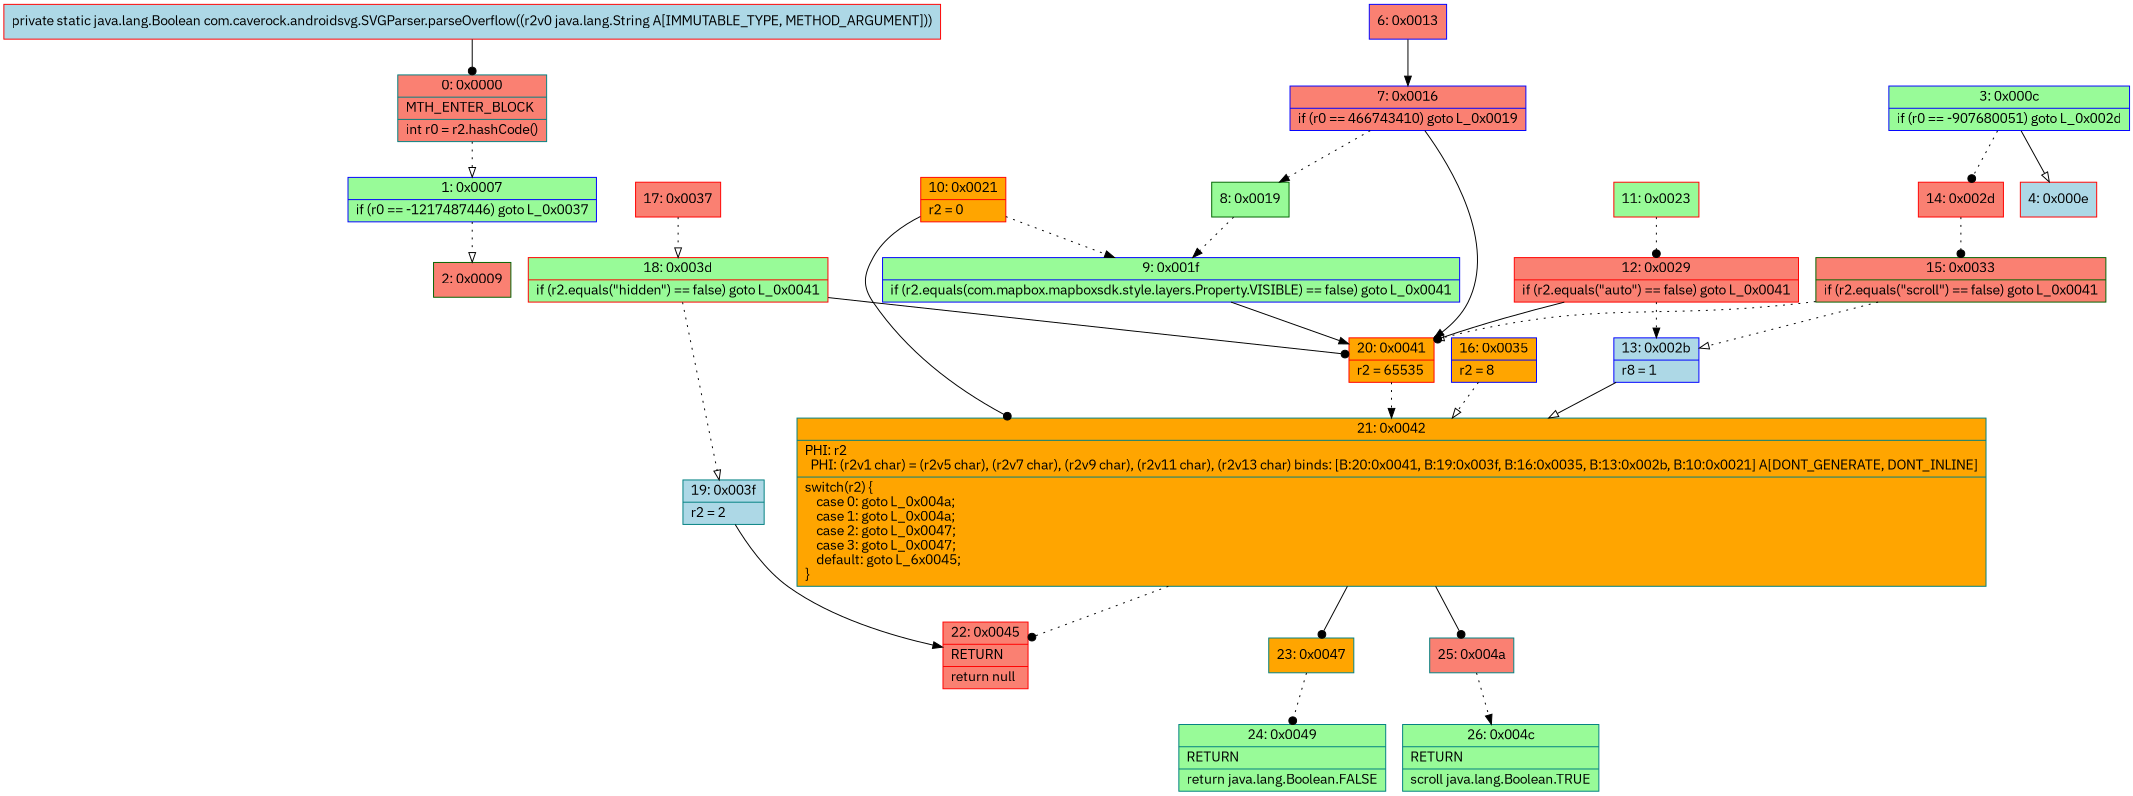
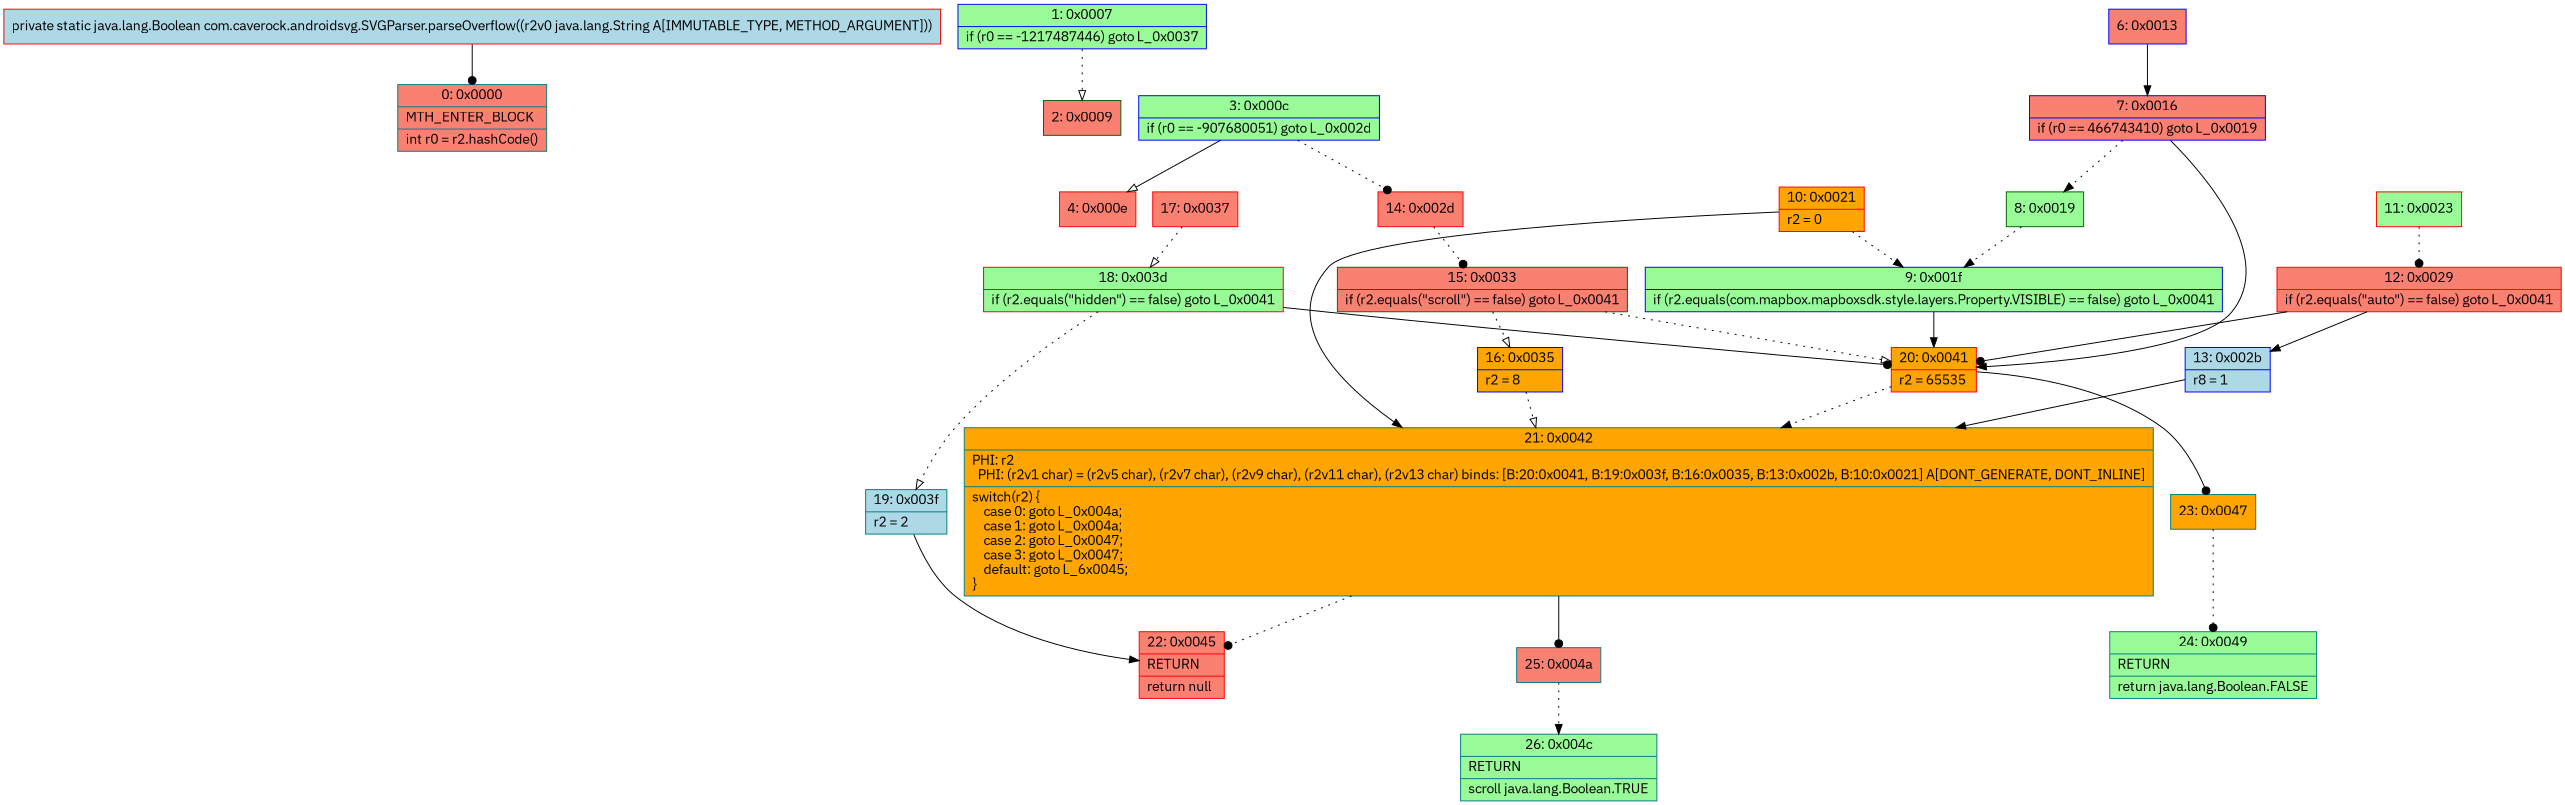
(472, 155) -> none
(2059, 200) -> (1098, 209)
(1656, 318) -> (2323, 330)
(1793, 324) -> (1498, 323)
(892, 327) -> (1456, 236)
(1587, 398) -> (2075, 403)
(1336, 608) -> (2115, 401)
